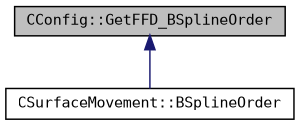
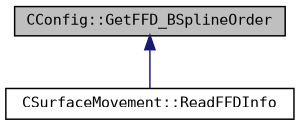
(150, 104) -> (150, 104)
